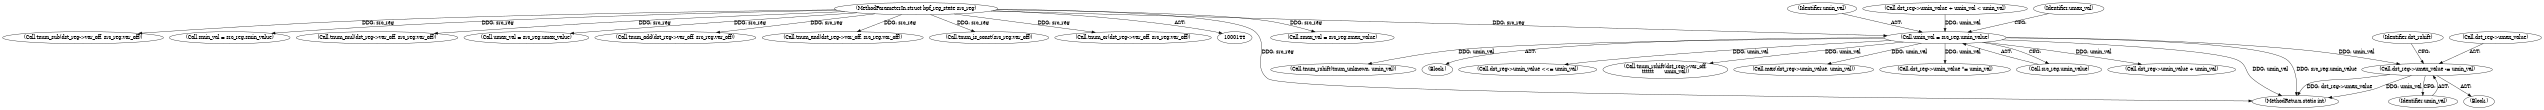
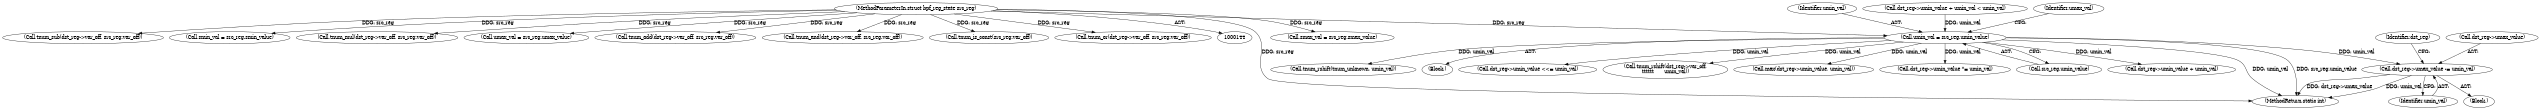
(2408, 38) -> (2408, 38)
